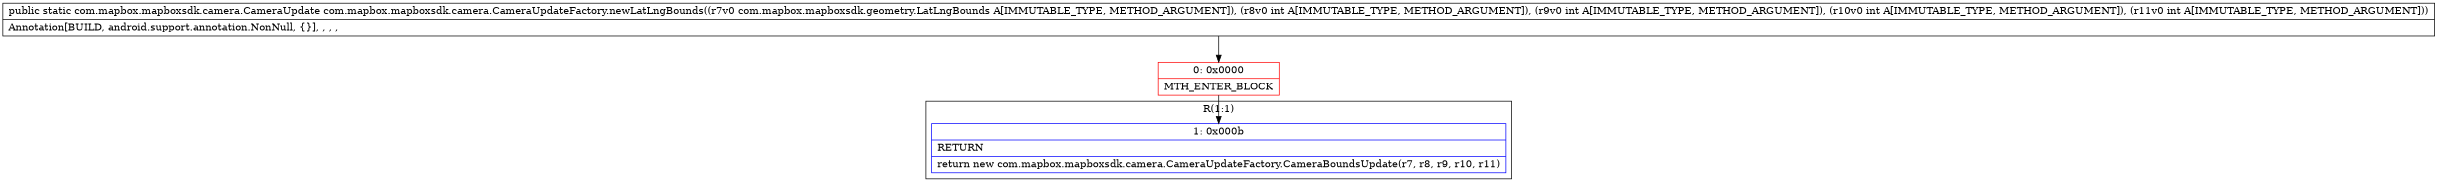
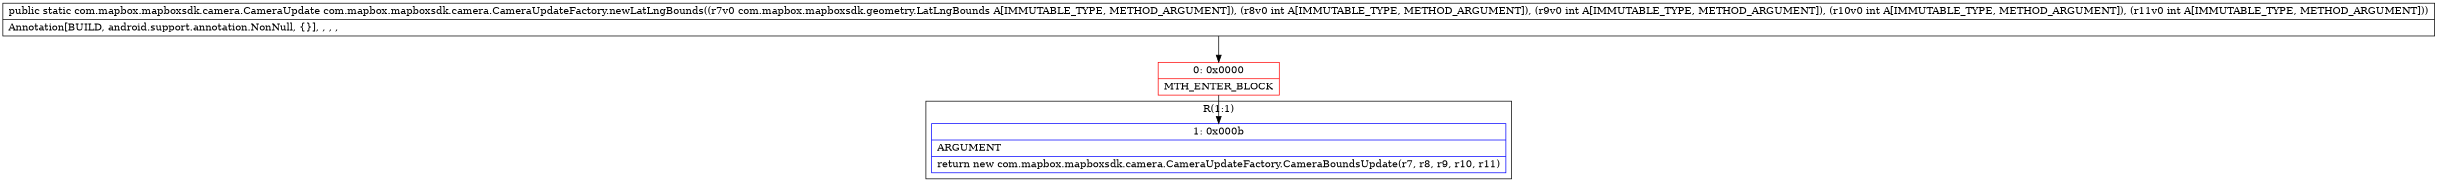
(960, 148) -> (969, 148)
